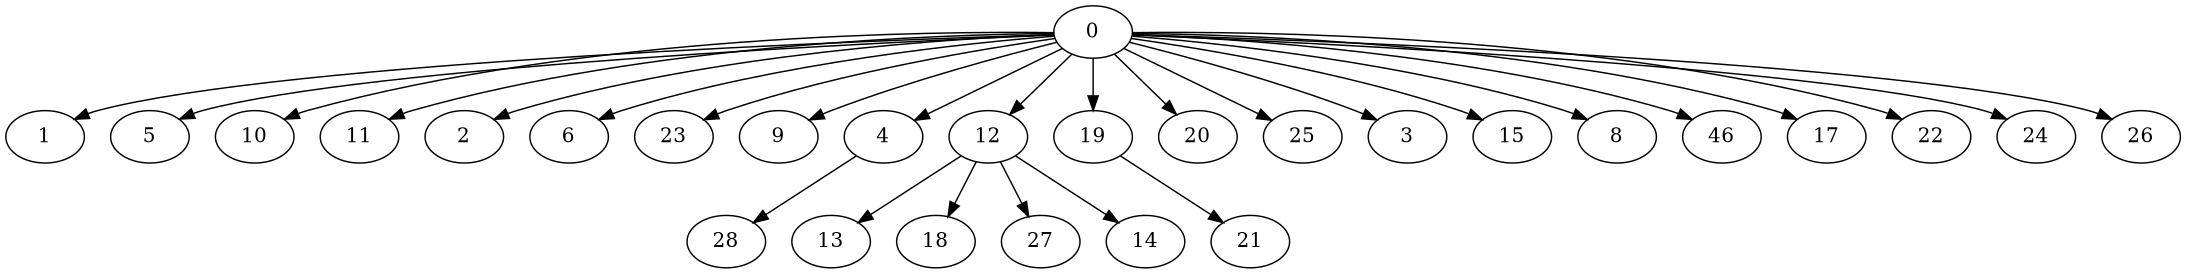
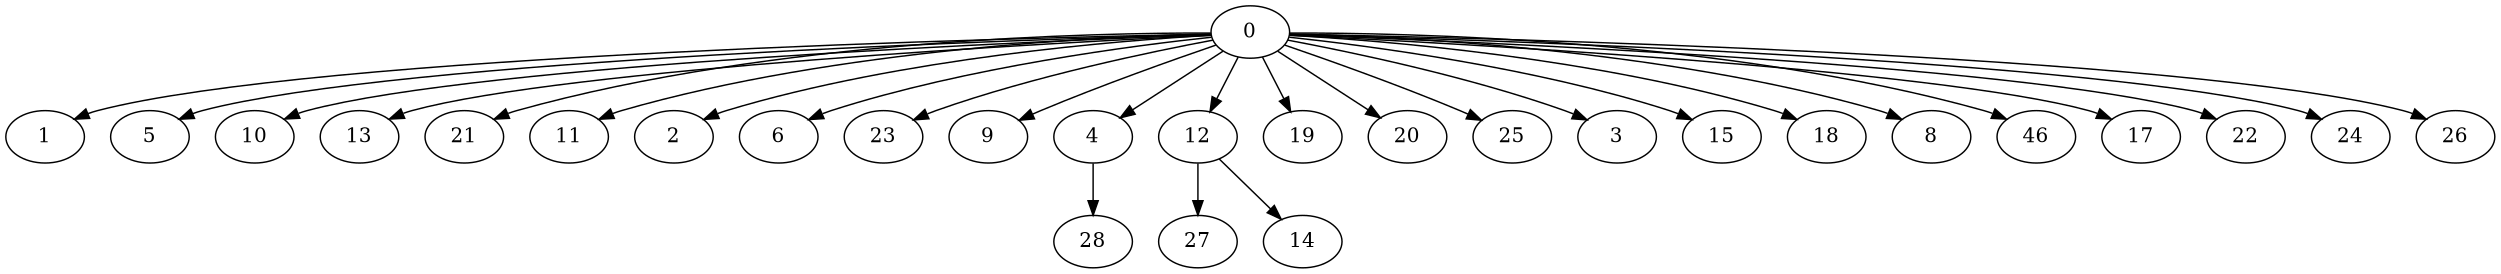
(965, 183) -> (1539, 61)
(916, 185) -> (603, 80)
(1166, 185) -> (857, 51)
